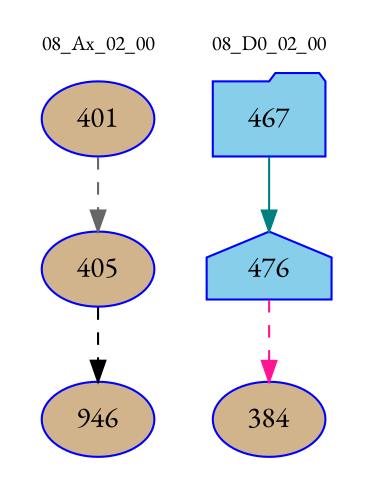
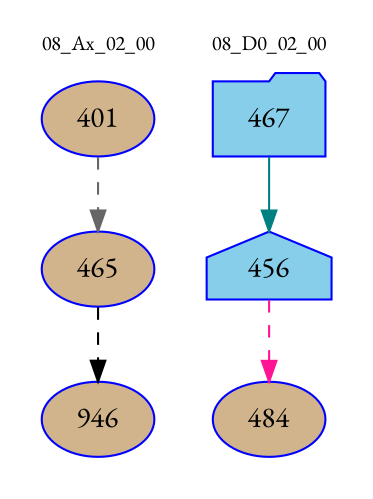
(98, 269) -> (98, 269)
(269, 269) -> (269, 269)
(269, 419) -> (269, 419)
